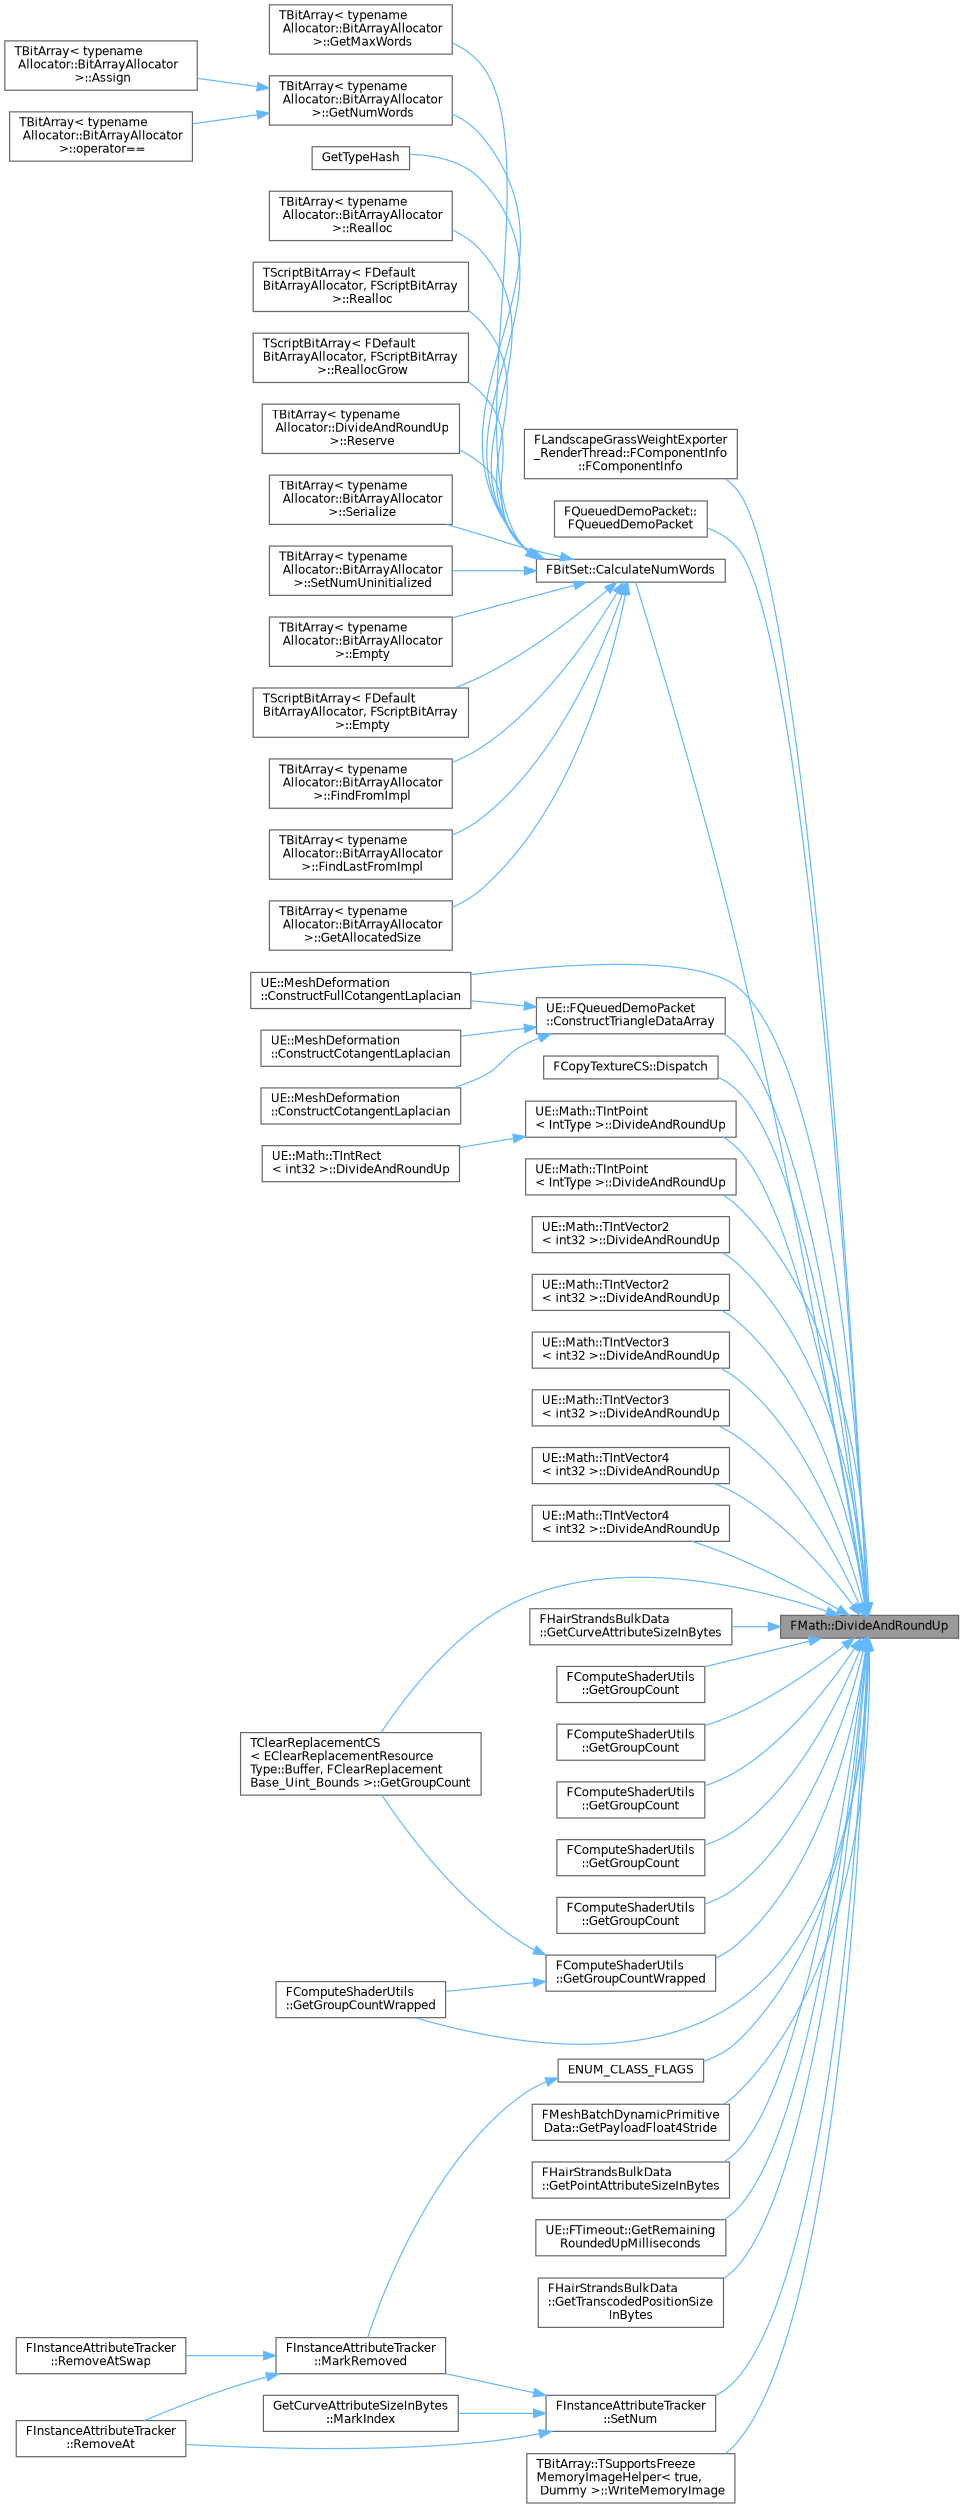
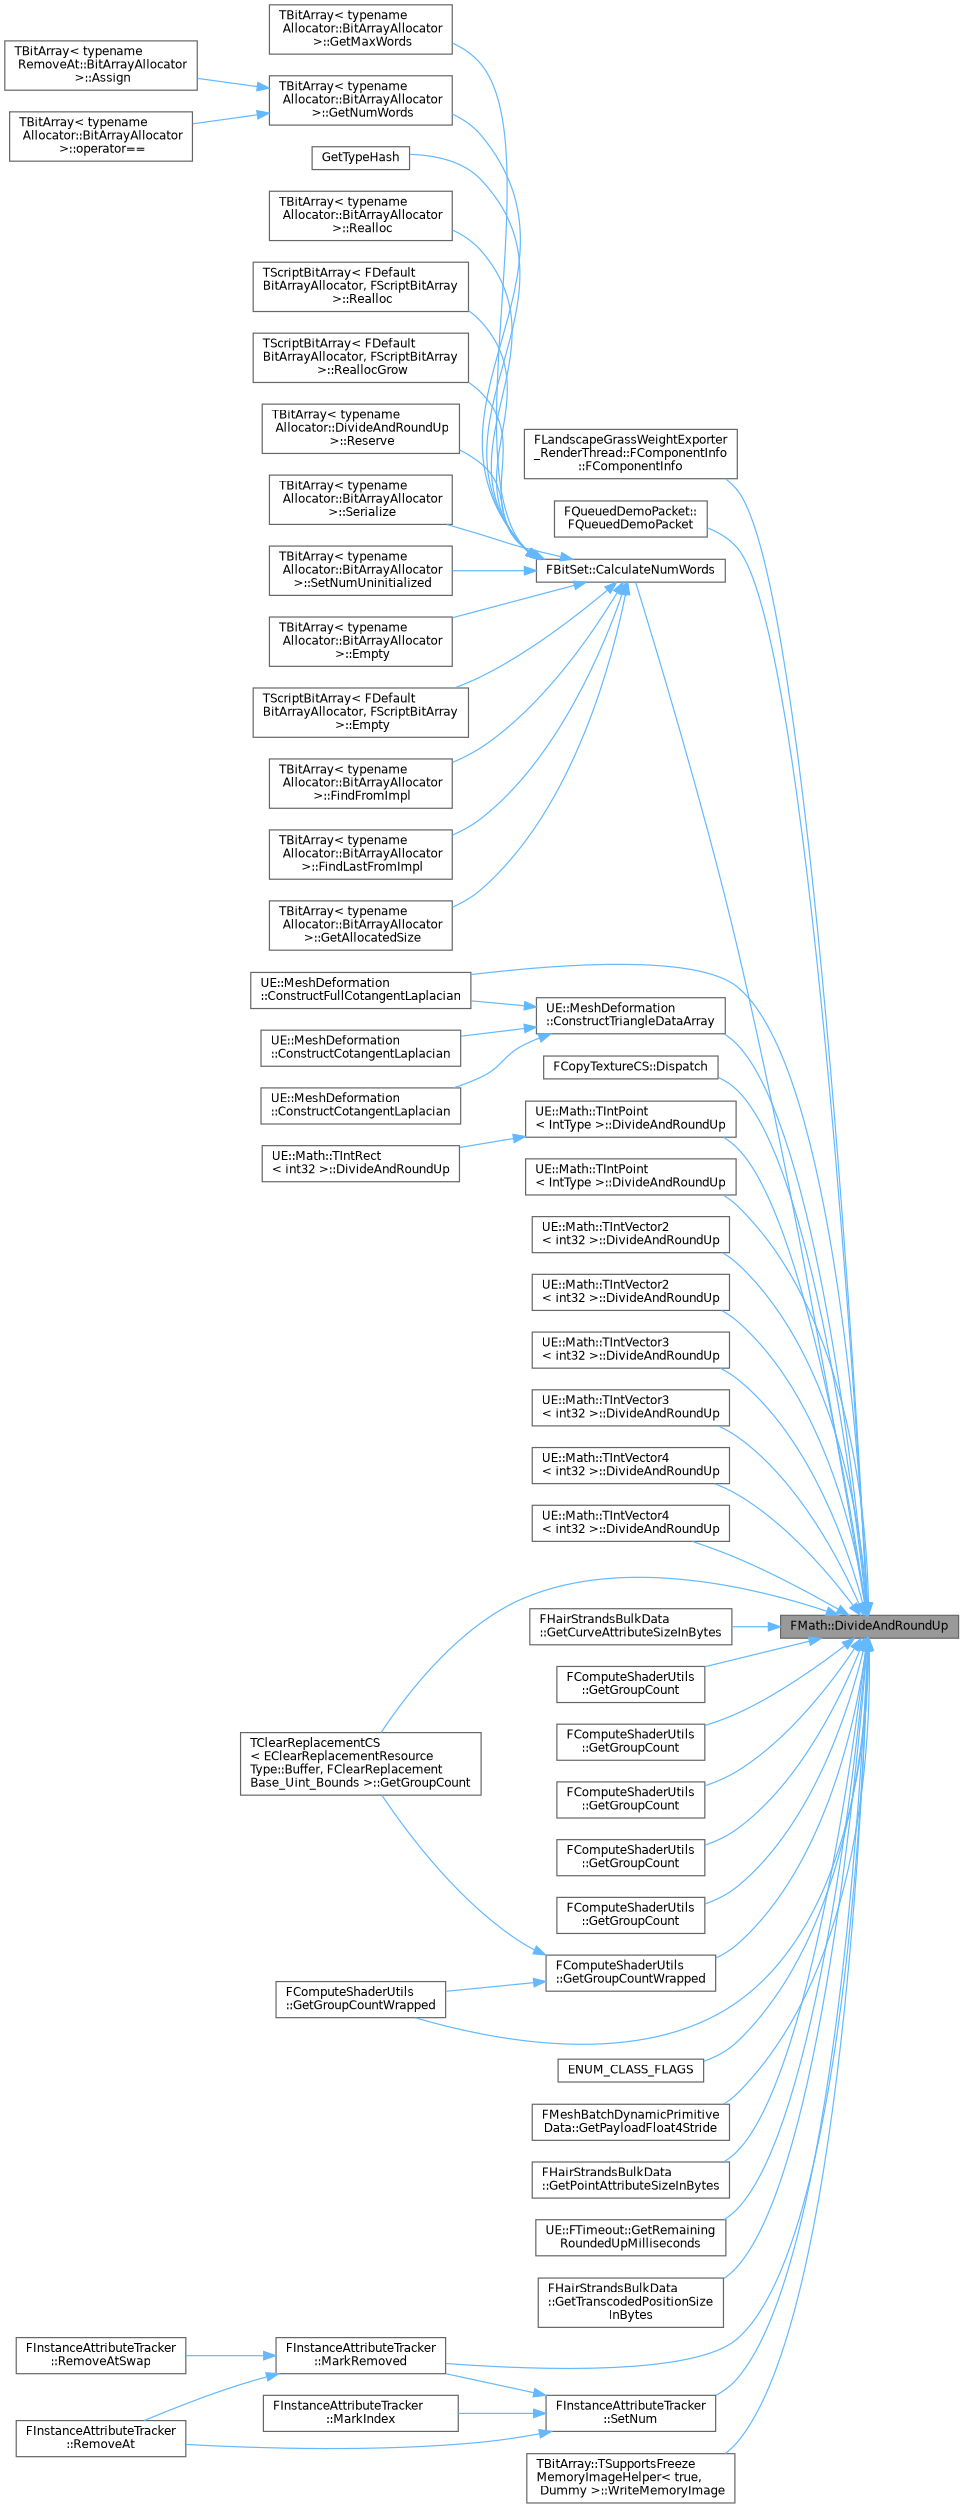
(101, 66) -> (101, 66)
(631, 1016) -> (631, 1016)
(435, 2193) -> (769, 2293)
(361, 2413) -> (361, 2413)
